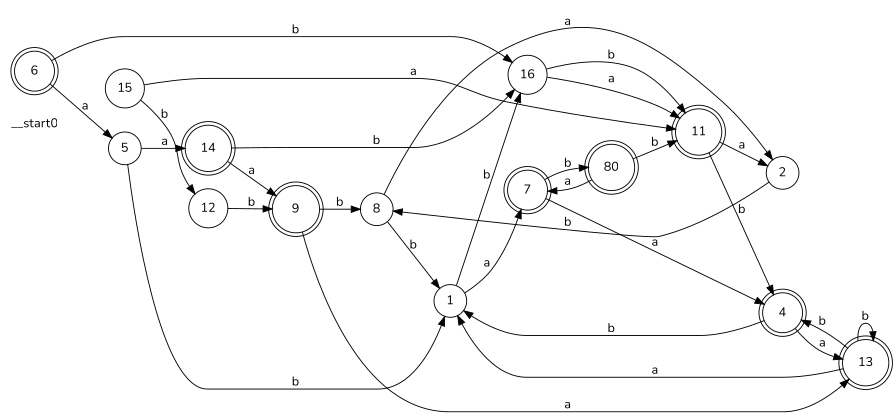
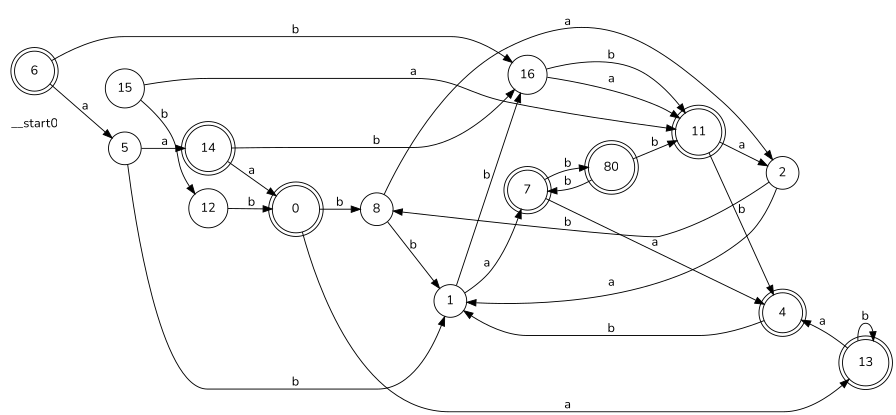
(568, 182) -> (568, 182)
(296, 209) -> (296, 209)
(823, 321) -> (823, 321)
(812, 345) -> none
(641, 377) -> (646, 286)
